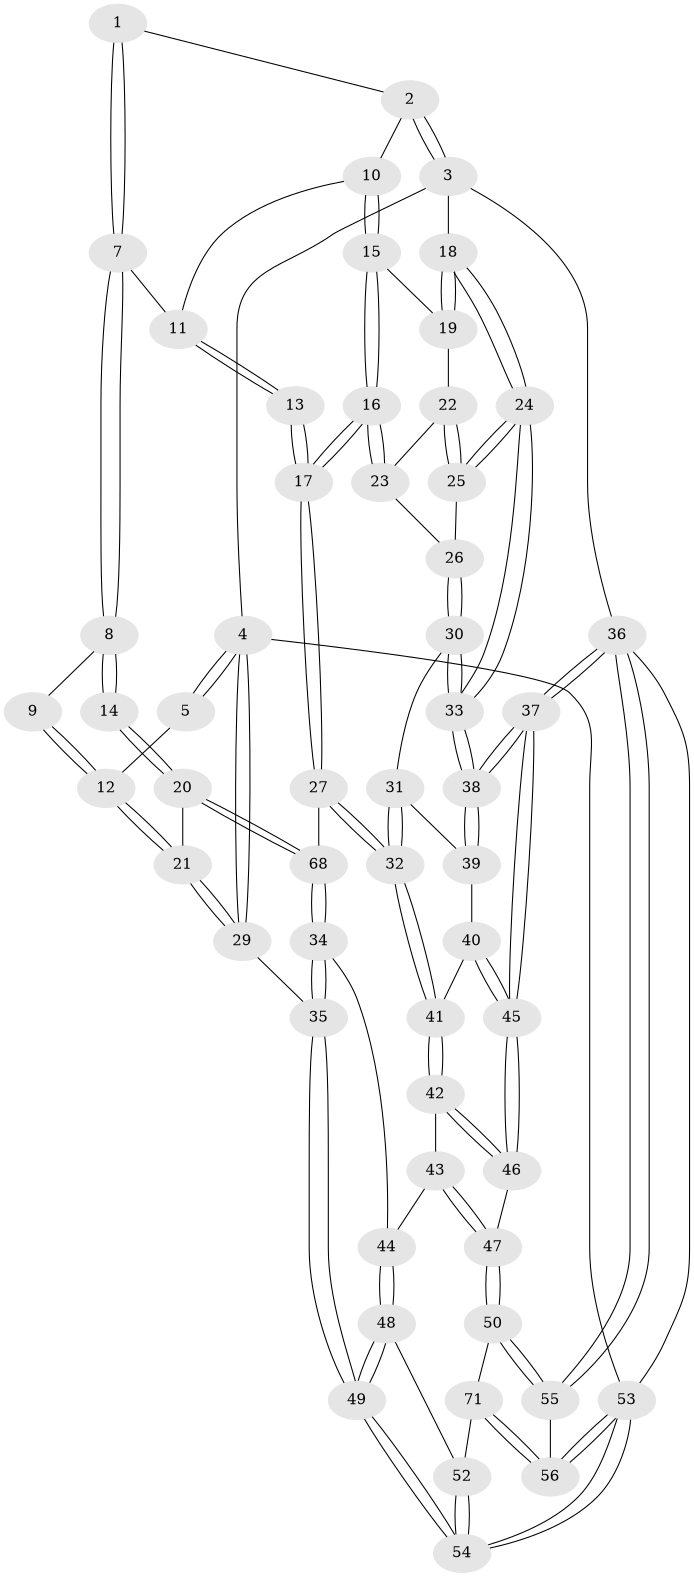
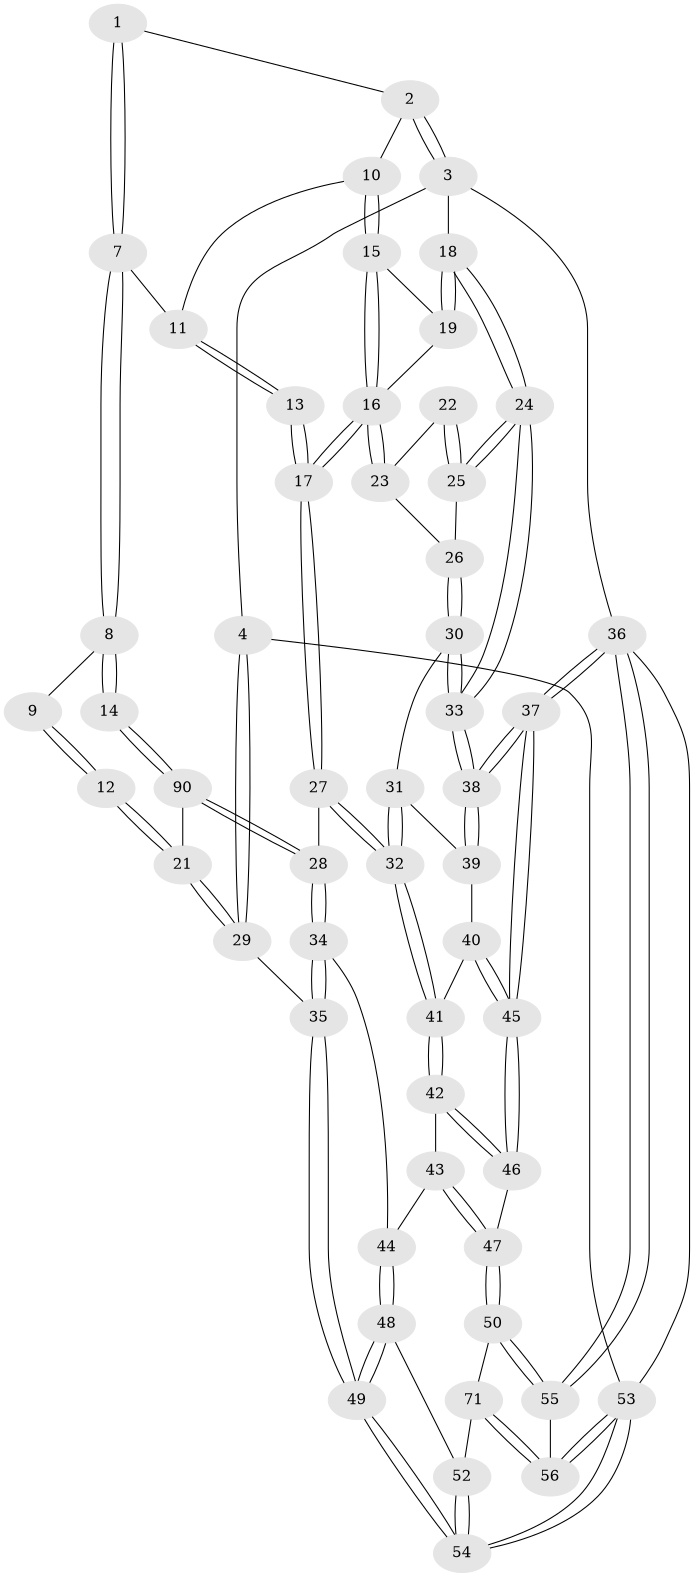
(448, 368) -> (410, 368)
(186, 712) -> none
(183, 788) -> (183, 788)
(319, 865) -> (319, 865)
